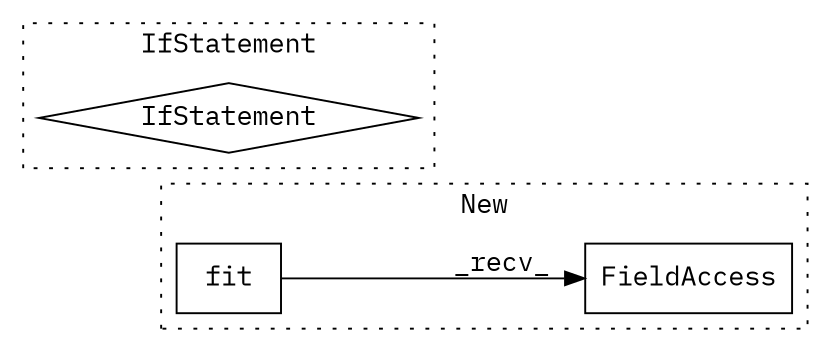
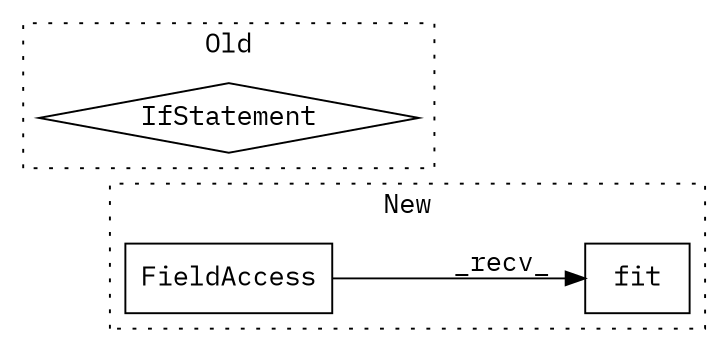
(229, 45) -> (229, 45)
(423, 278) -> (449, 278)
